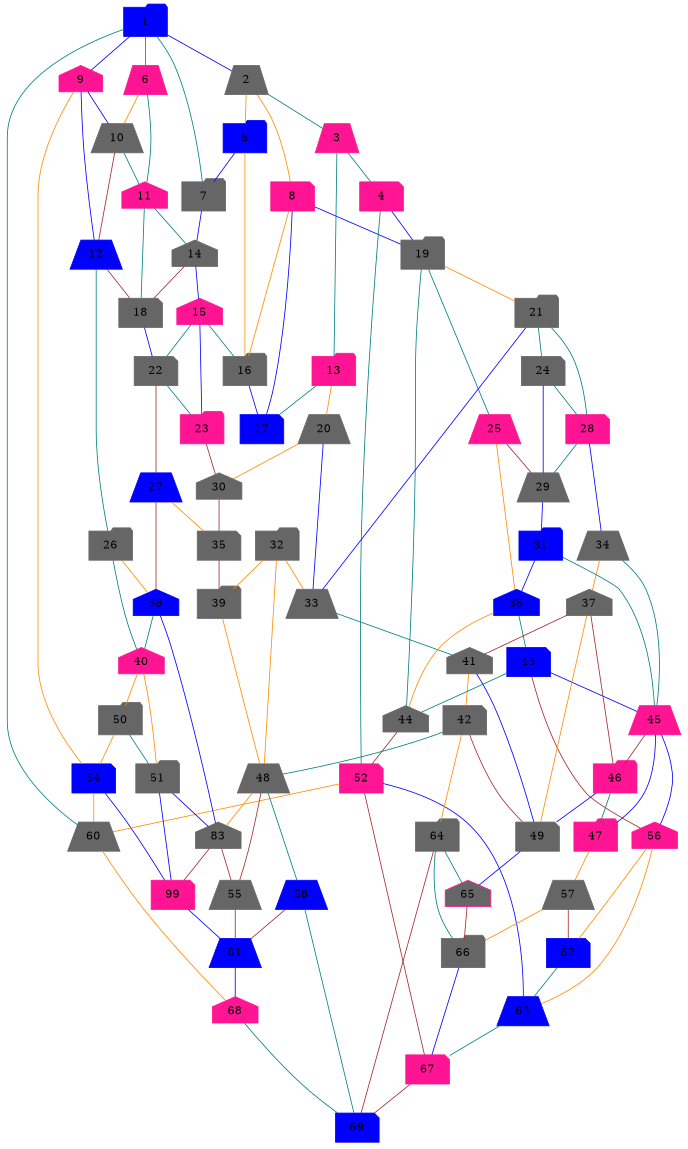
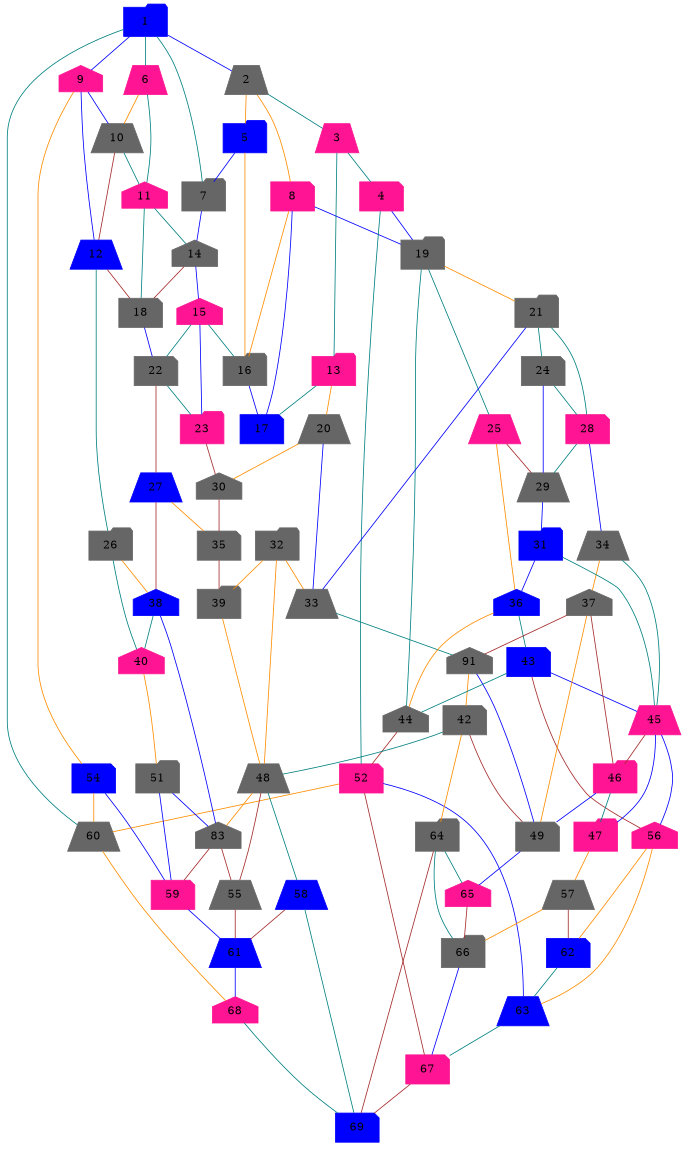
(470, 662) -> (470, 662)
(120, 720) -> none
(173, 895) -> (173, 895)
(468, 895) -> (468, 895)
